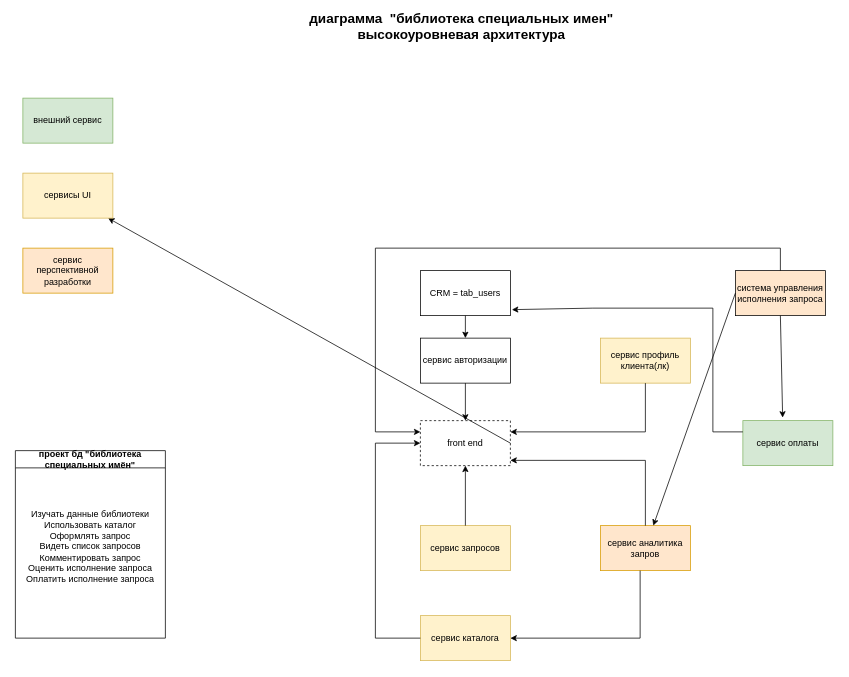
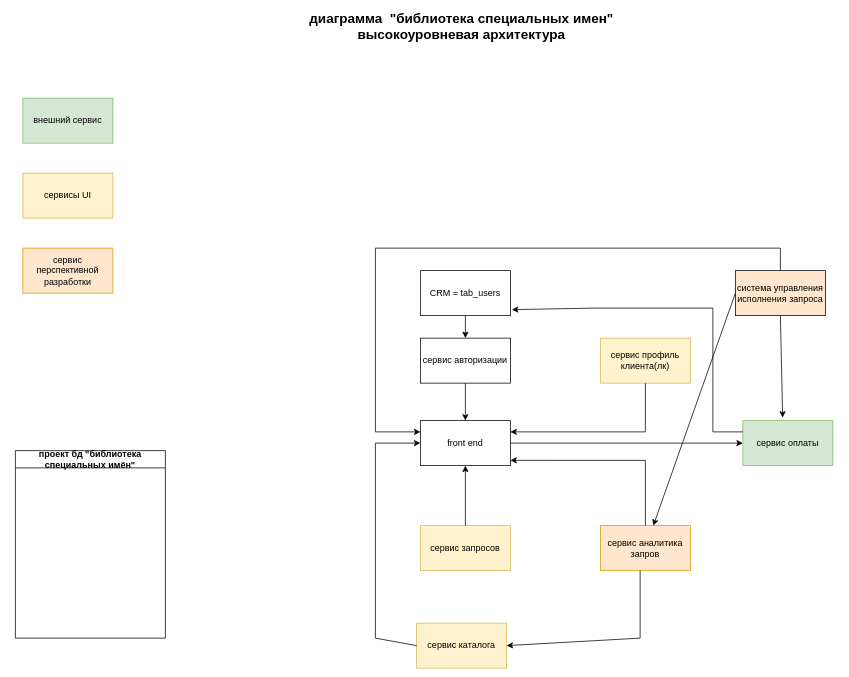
(311, 332) -> (736, 443)
(465, 443) -> (465, 443)
(90, 546) -> none
(465, 638) -> (462, 645)
